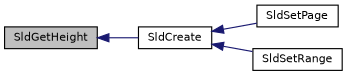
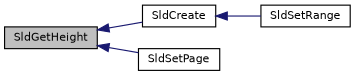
(240, 26) -> (124, 50)
